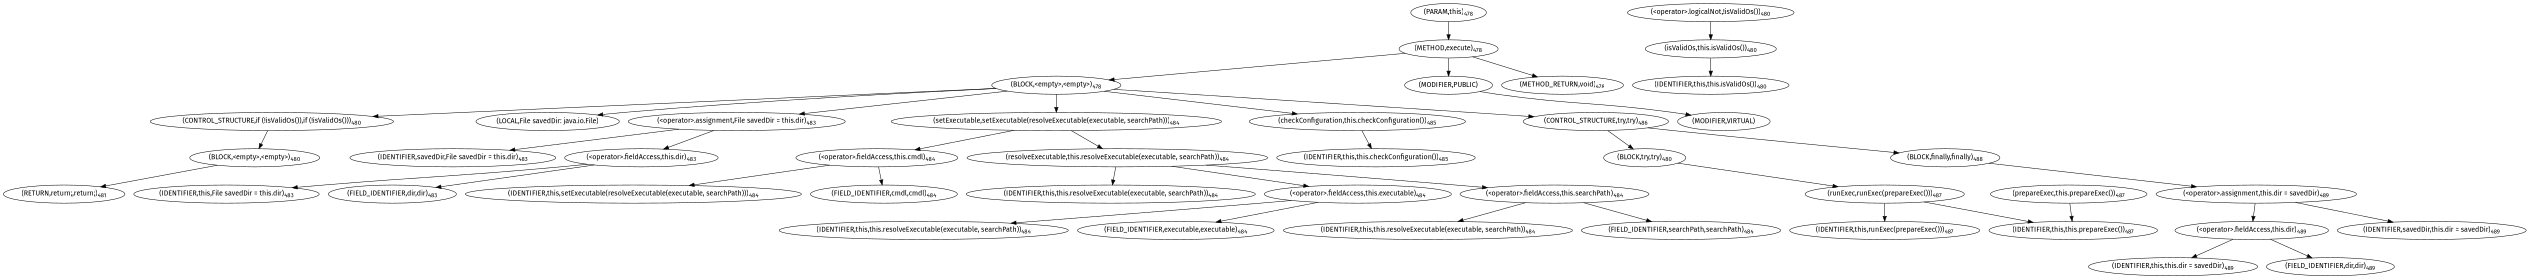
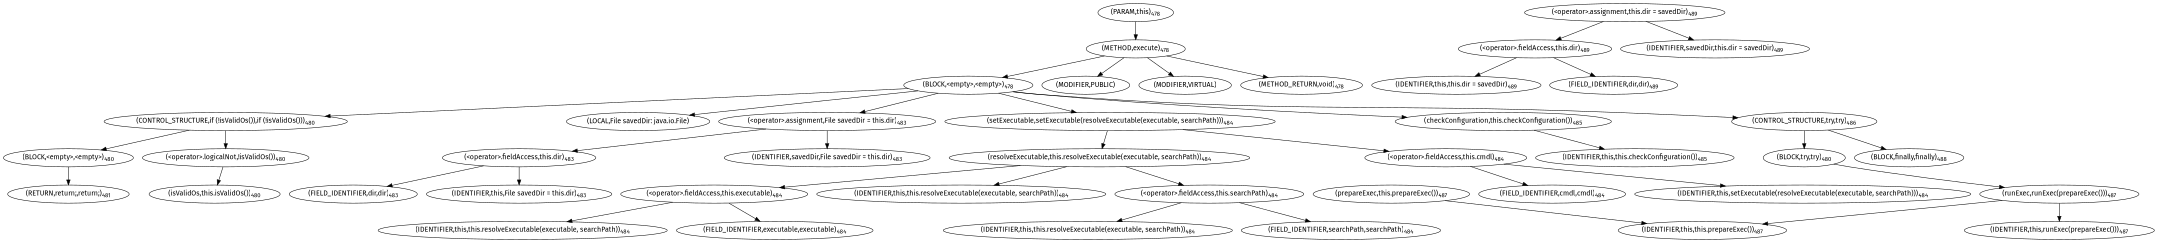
(1711, 85) -> none
(1583, 103) -> (1158, 66)
none -> (226, 137)
(2090, 175) -> none
